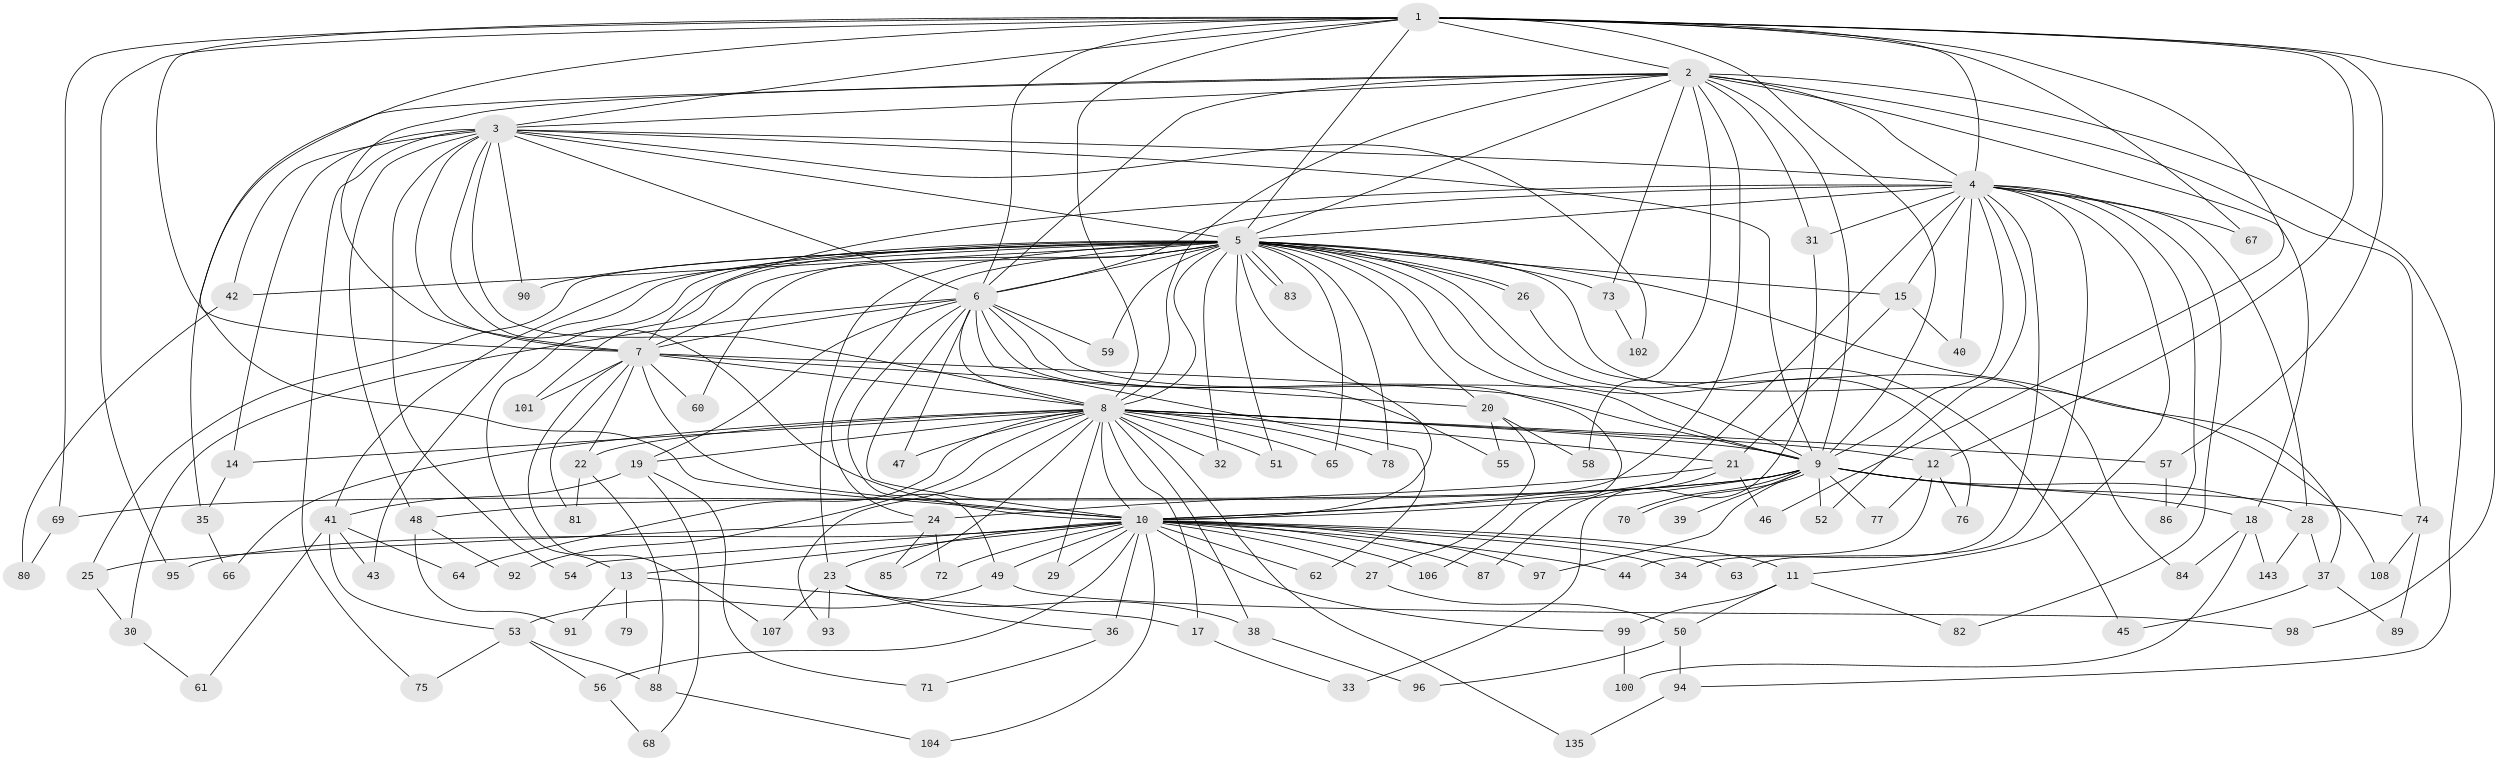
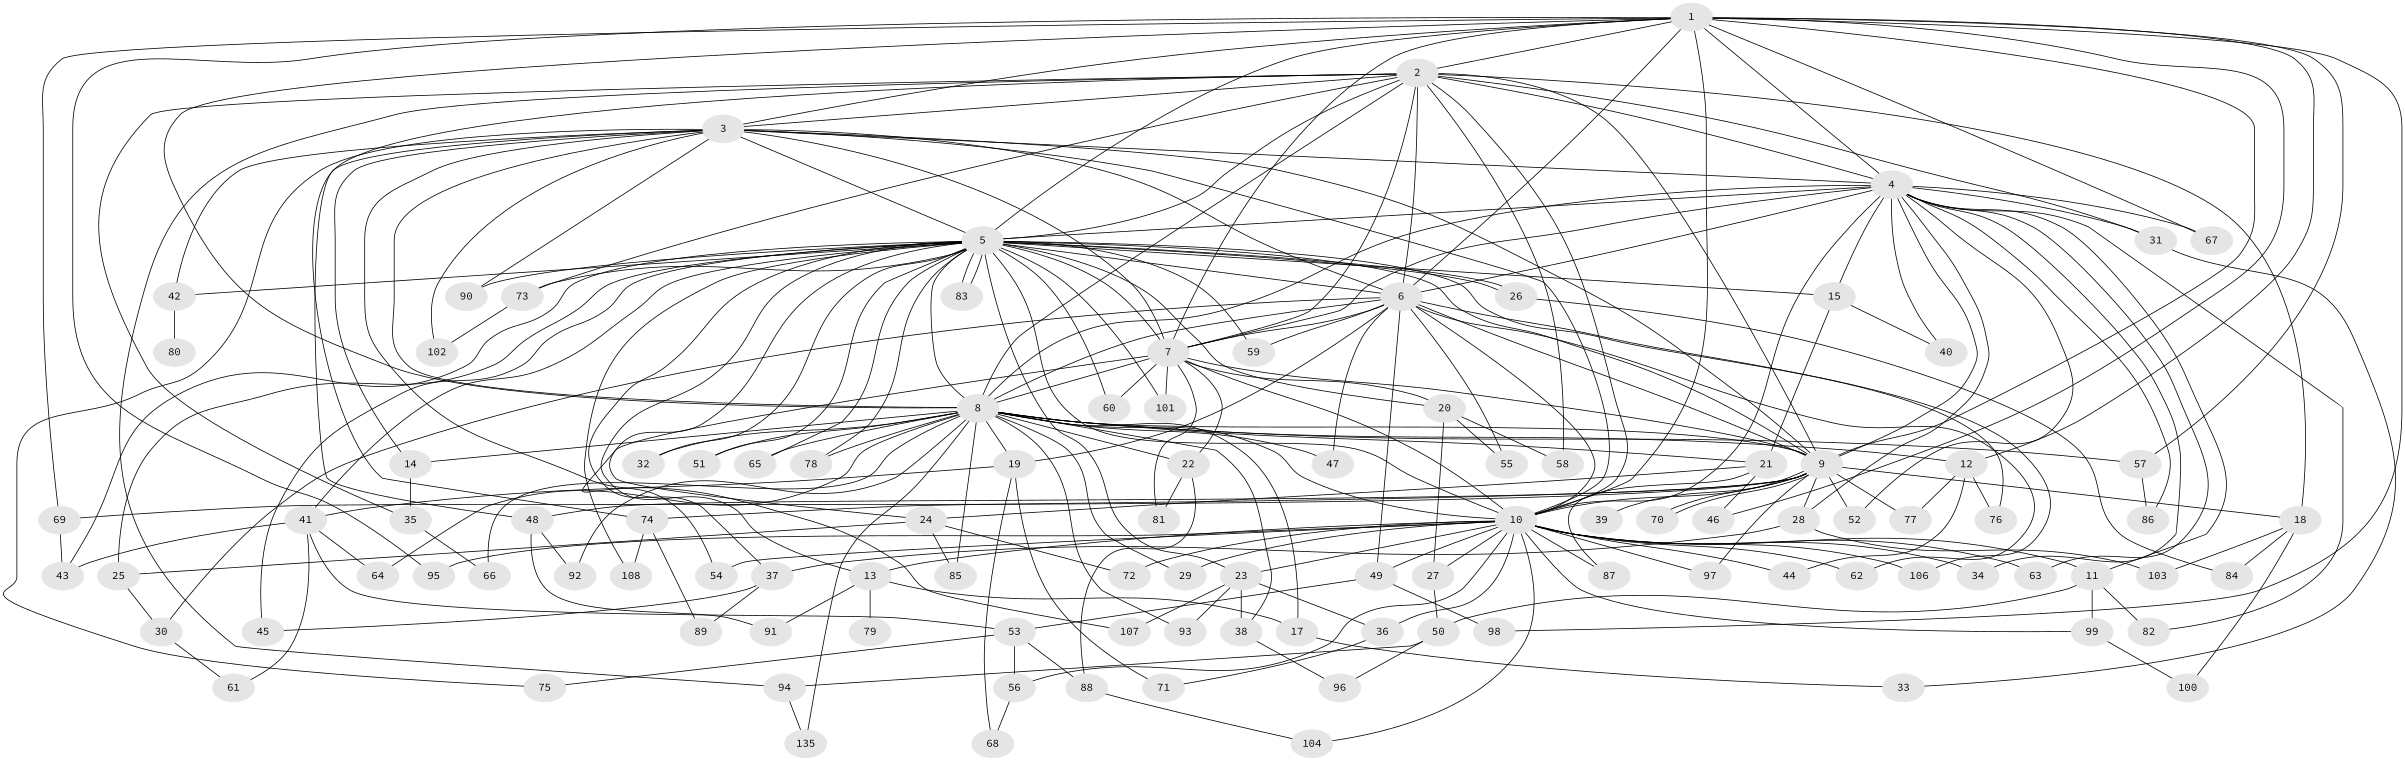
none -> (1434, 227)
(41, 548) -> (61, 548)
(2268, 576) -> (2157, 576)
